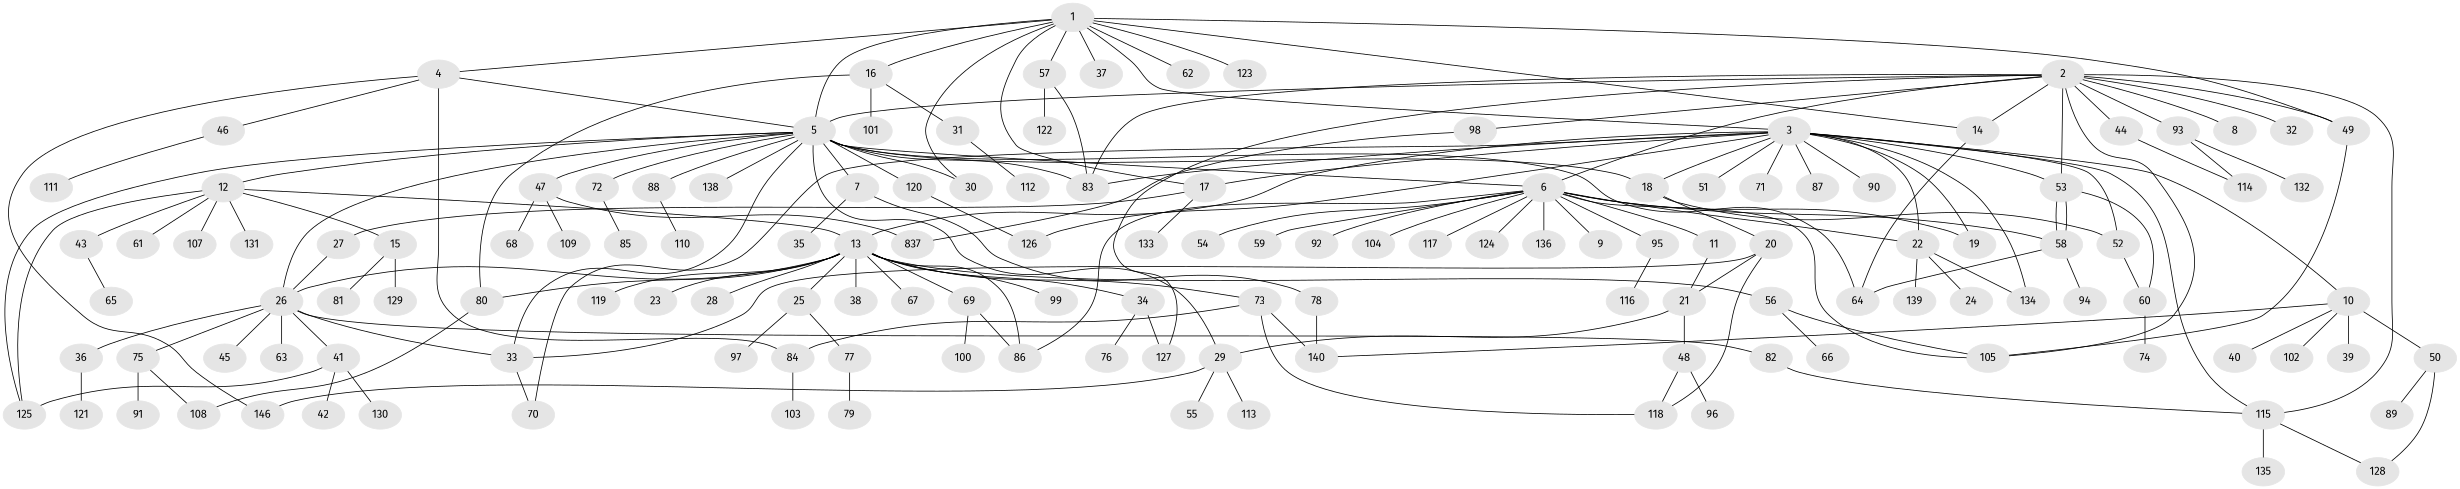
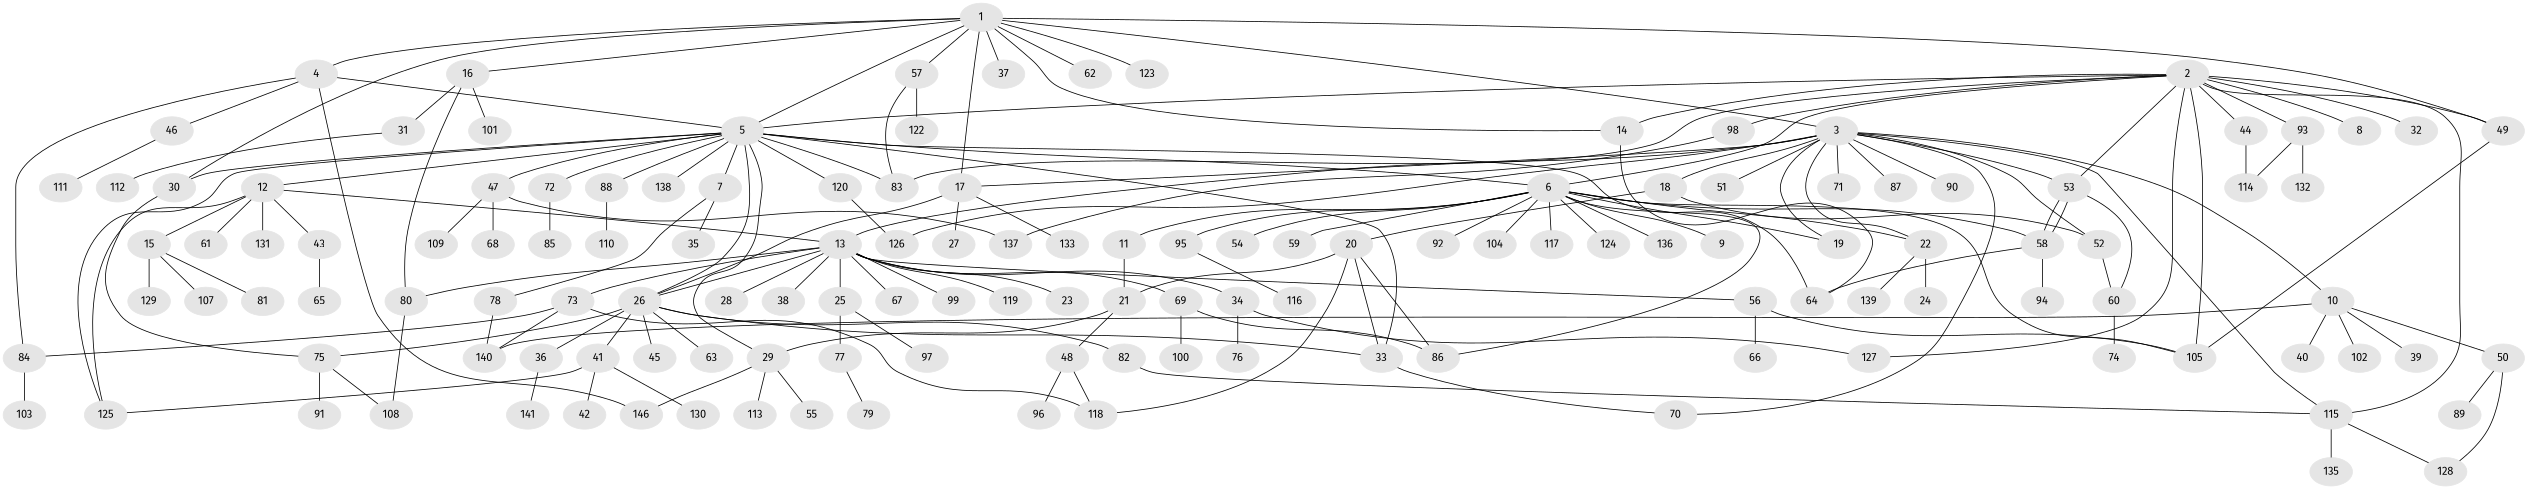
(1437, 151) -> none
(1230, 161) -> none
(209, 216) -> (177, 273)
(913, 245) -> (1011, 245)
(310, 273) -> (804, 233)
(997, 286) -> (1390, 295)
(2028, 301) -> none
none -> (138, 327)
(81, 415) -> (528, 415)
